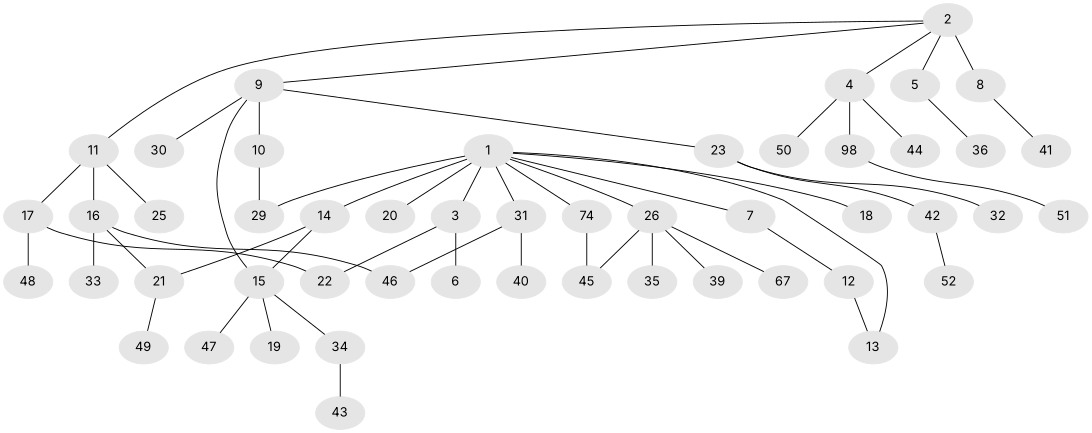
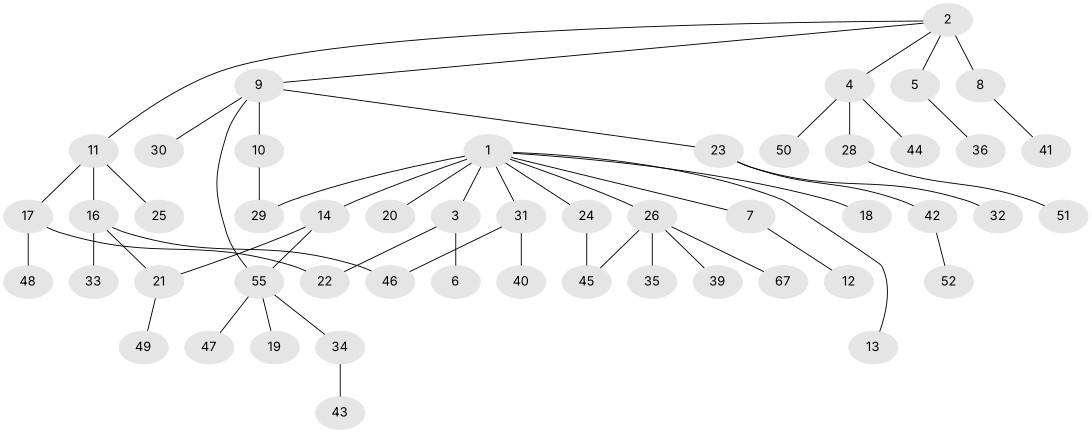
(850, 151) -> (850, 151)
(587, 217) -> (587, 217)
(259, 282) -> (259, 282)
(861, 315) -> none
